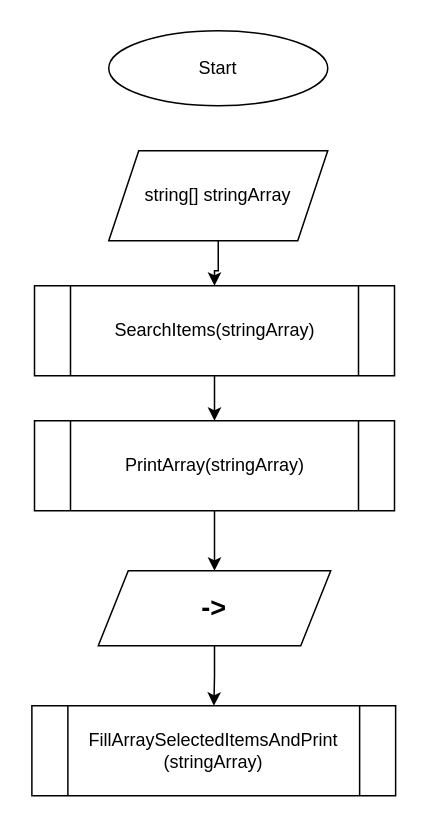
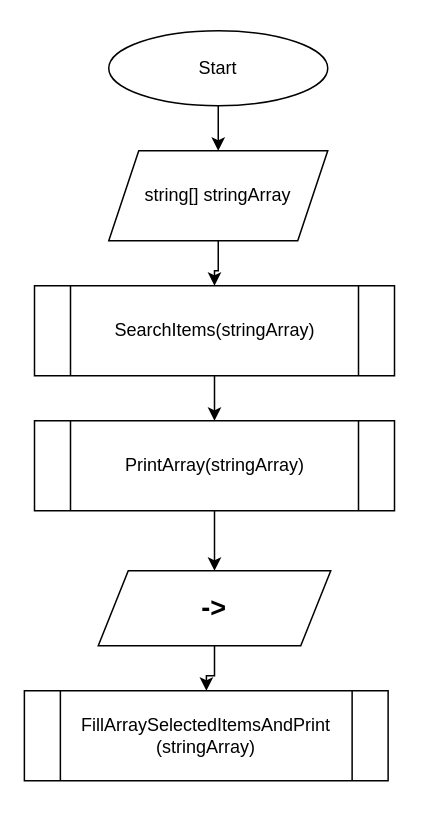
none -> (218, 134)
(214, 751) -> (206, 736)
